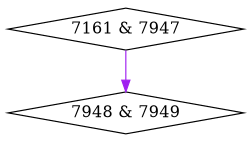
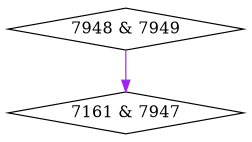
(126, 65) -> (126, 65)
